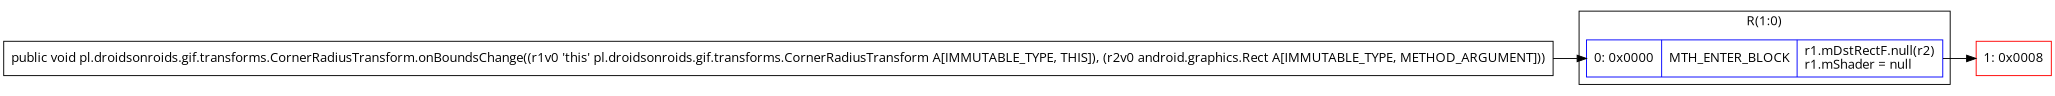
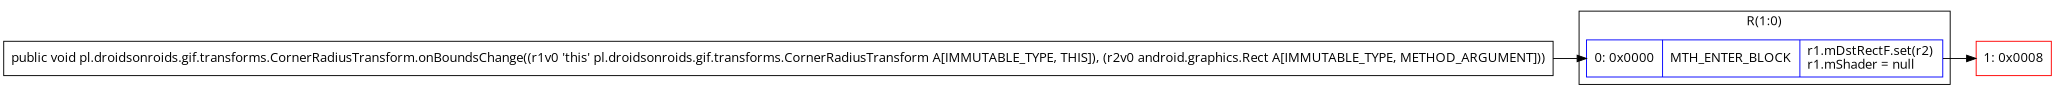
(1870, 51) -> (1870, 51)
